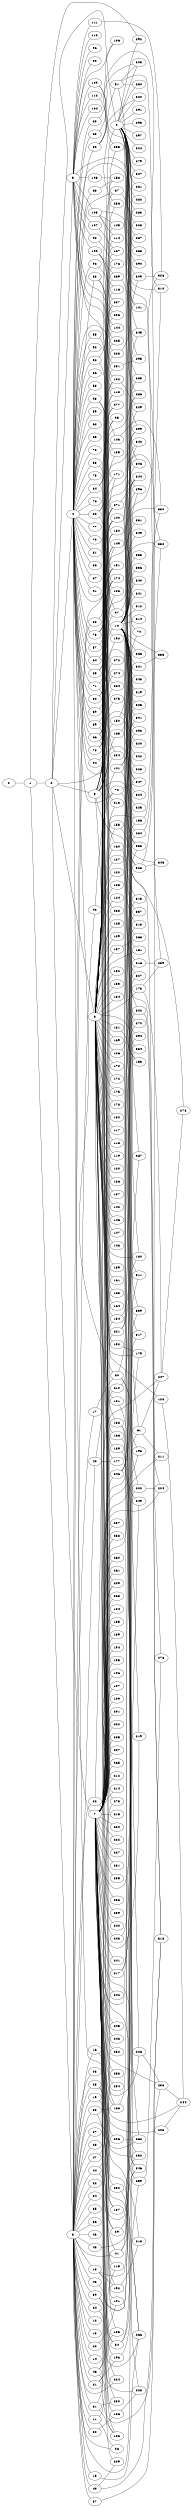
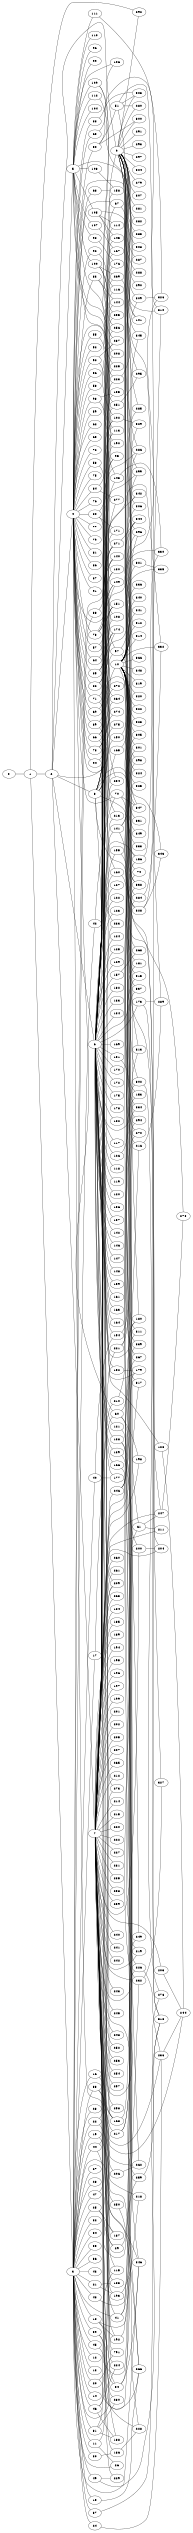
(128, 1457) -> (159, 1883)
(117, 2301) -> (117, 2352)
